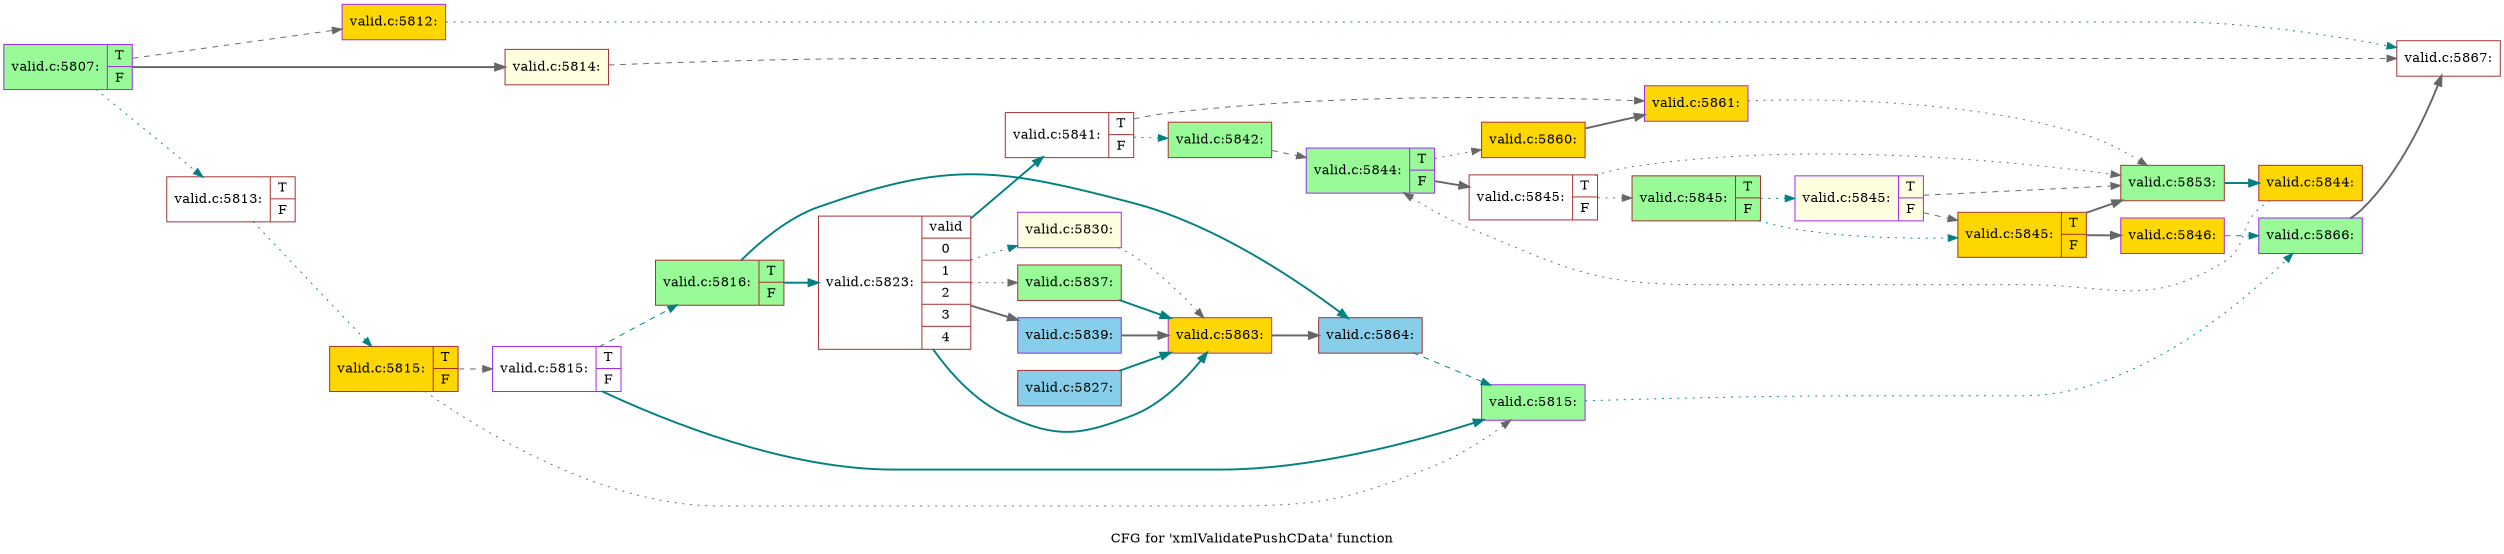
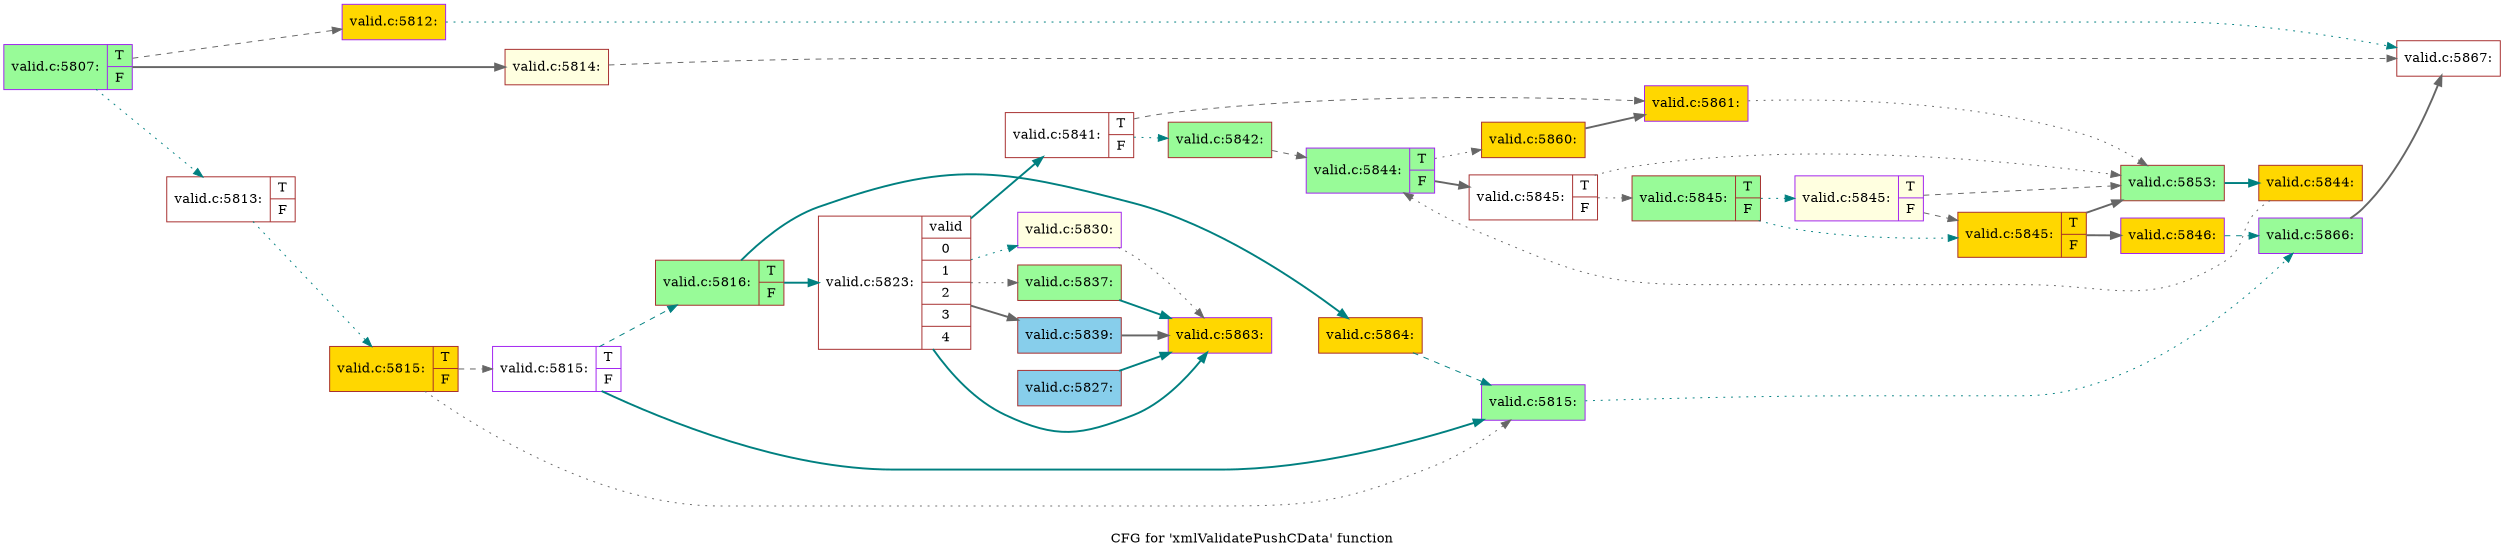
(1070, 335) -> (1070, 335)
(1290, 335) -> none
(1370, 335) -> (1370, 335)
